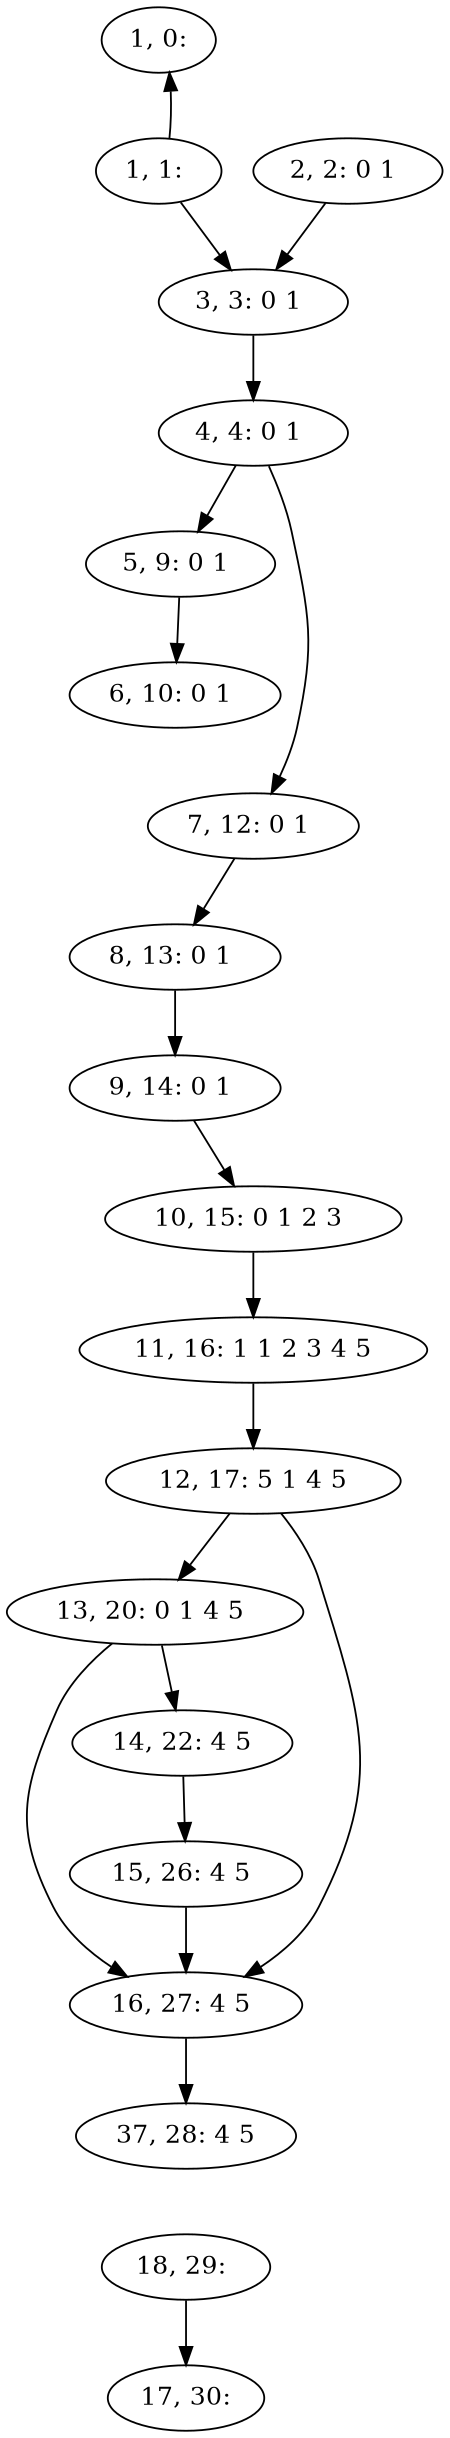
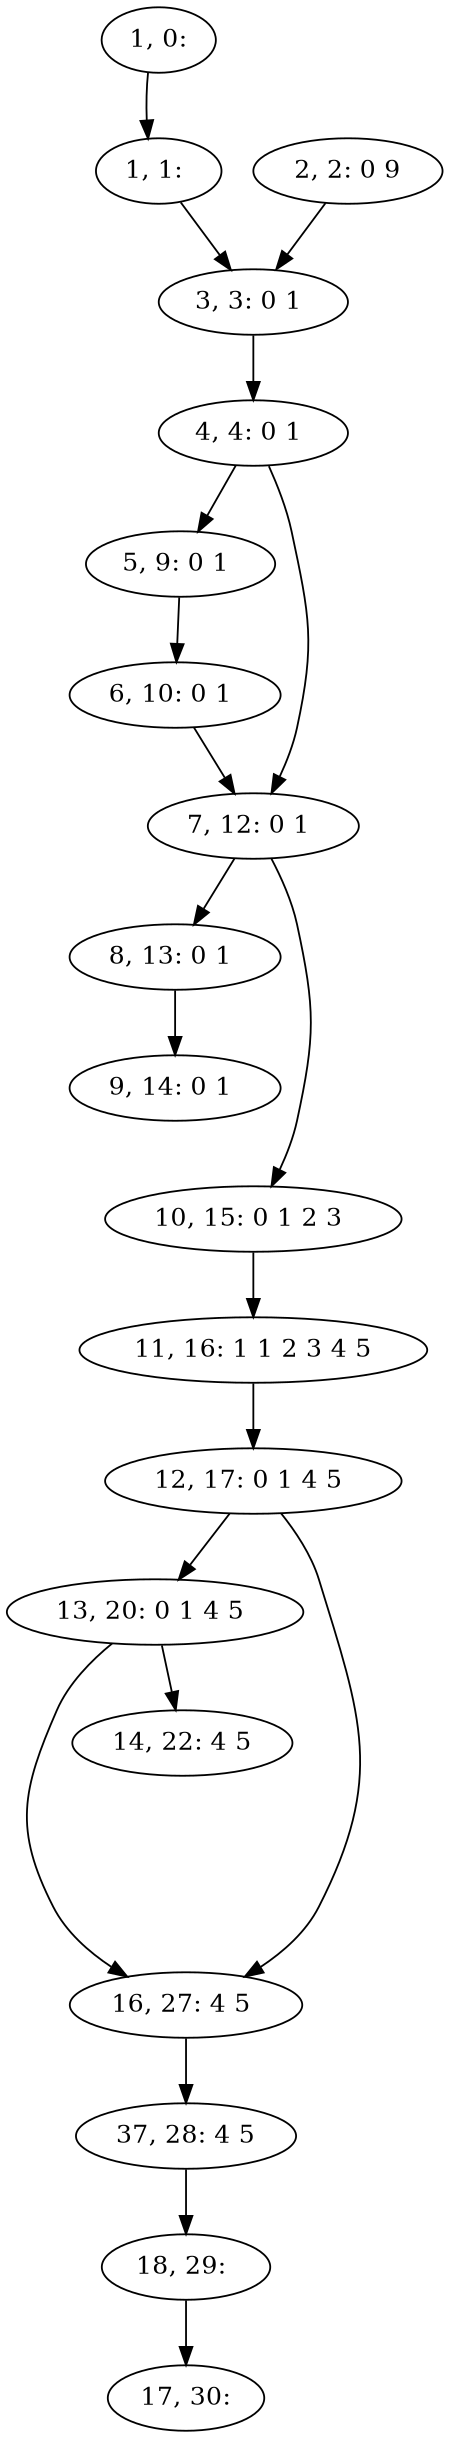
(171, 115) -> (147, 96)
(348, 171) -> (348, 171)
none -> (209, 753)
(209, 1145) -> (310, 1013)
(253, 1481) -> (253, 1481)
(186, 1874) -> none
none -> (186, 2193)
